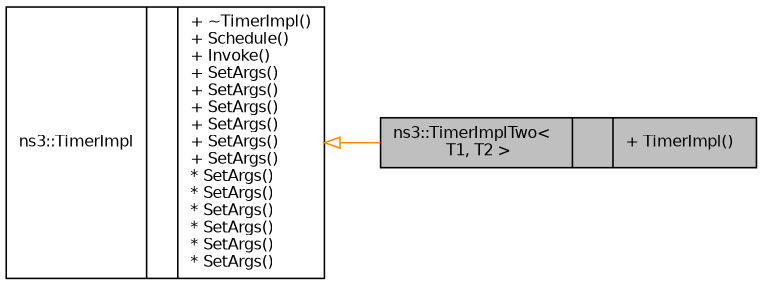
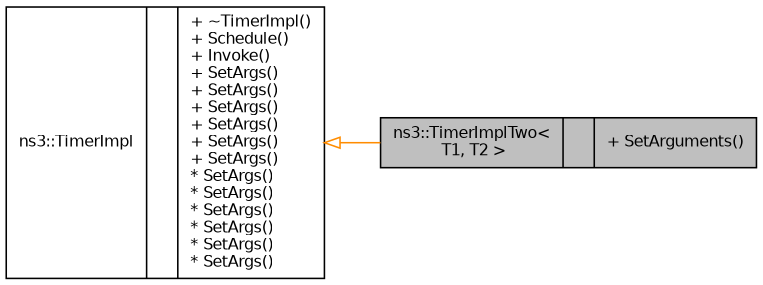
(680, 142) -> (675, 142)
